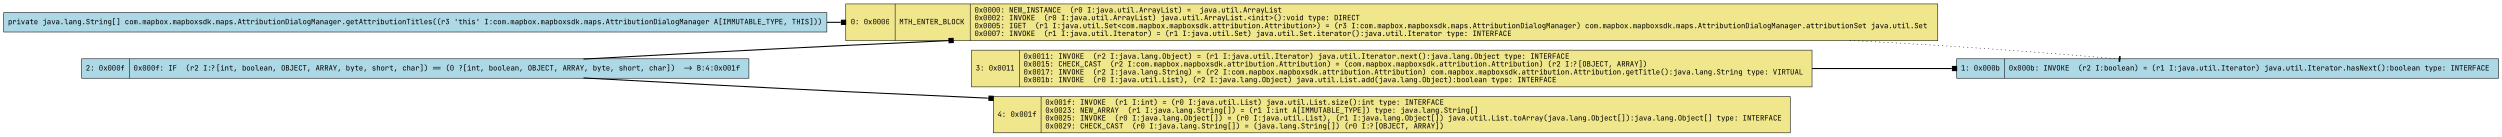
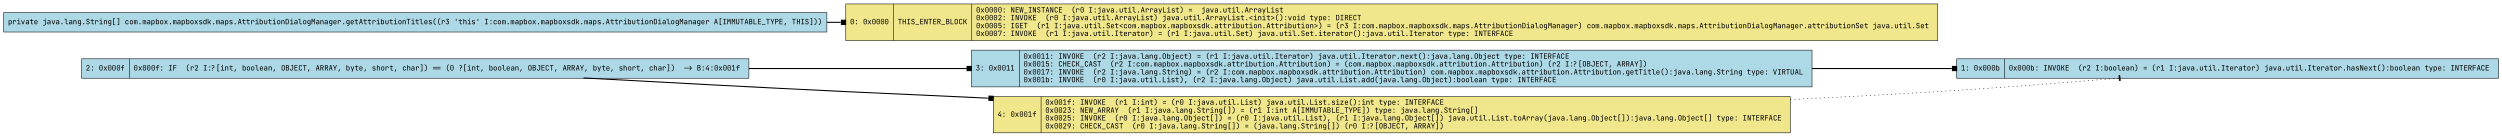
(932, 22) -> (933, 22)
(1984, 48) -> (1954, 91)
(766, 49) -> (857, 69)
(1392, 69) -> (1392, 69)
